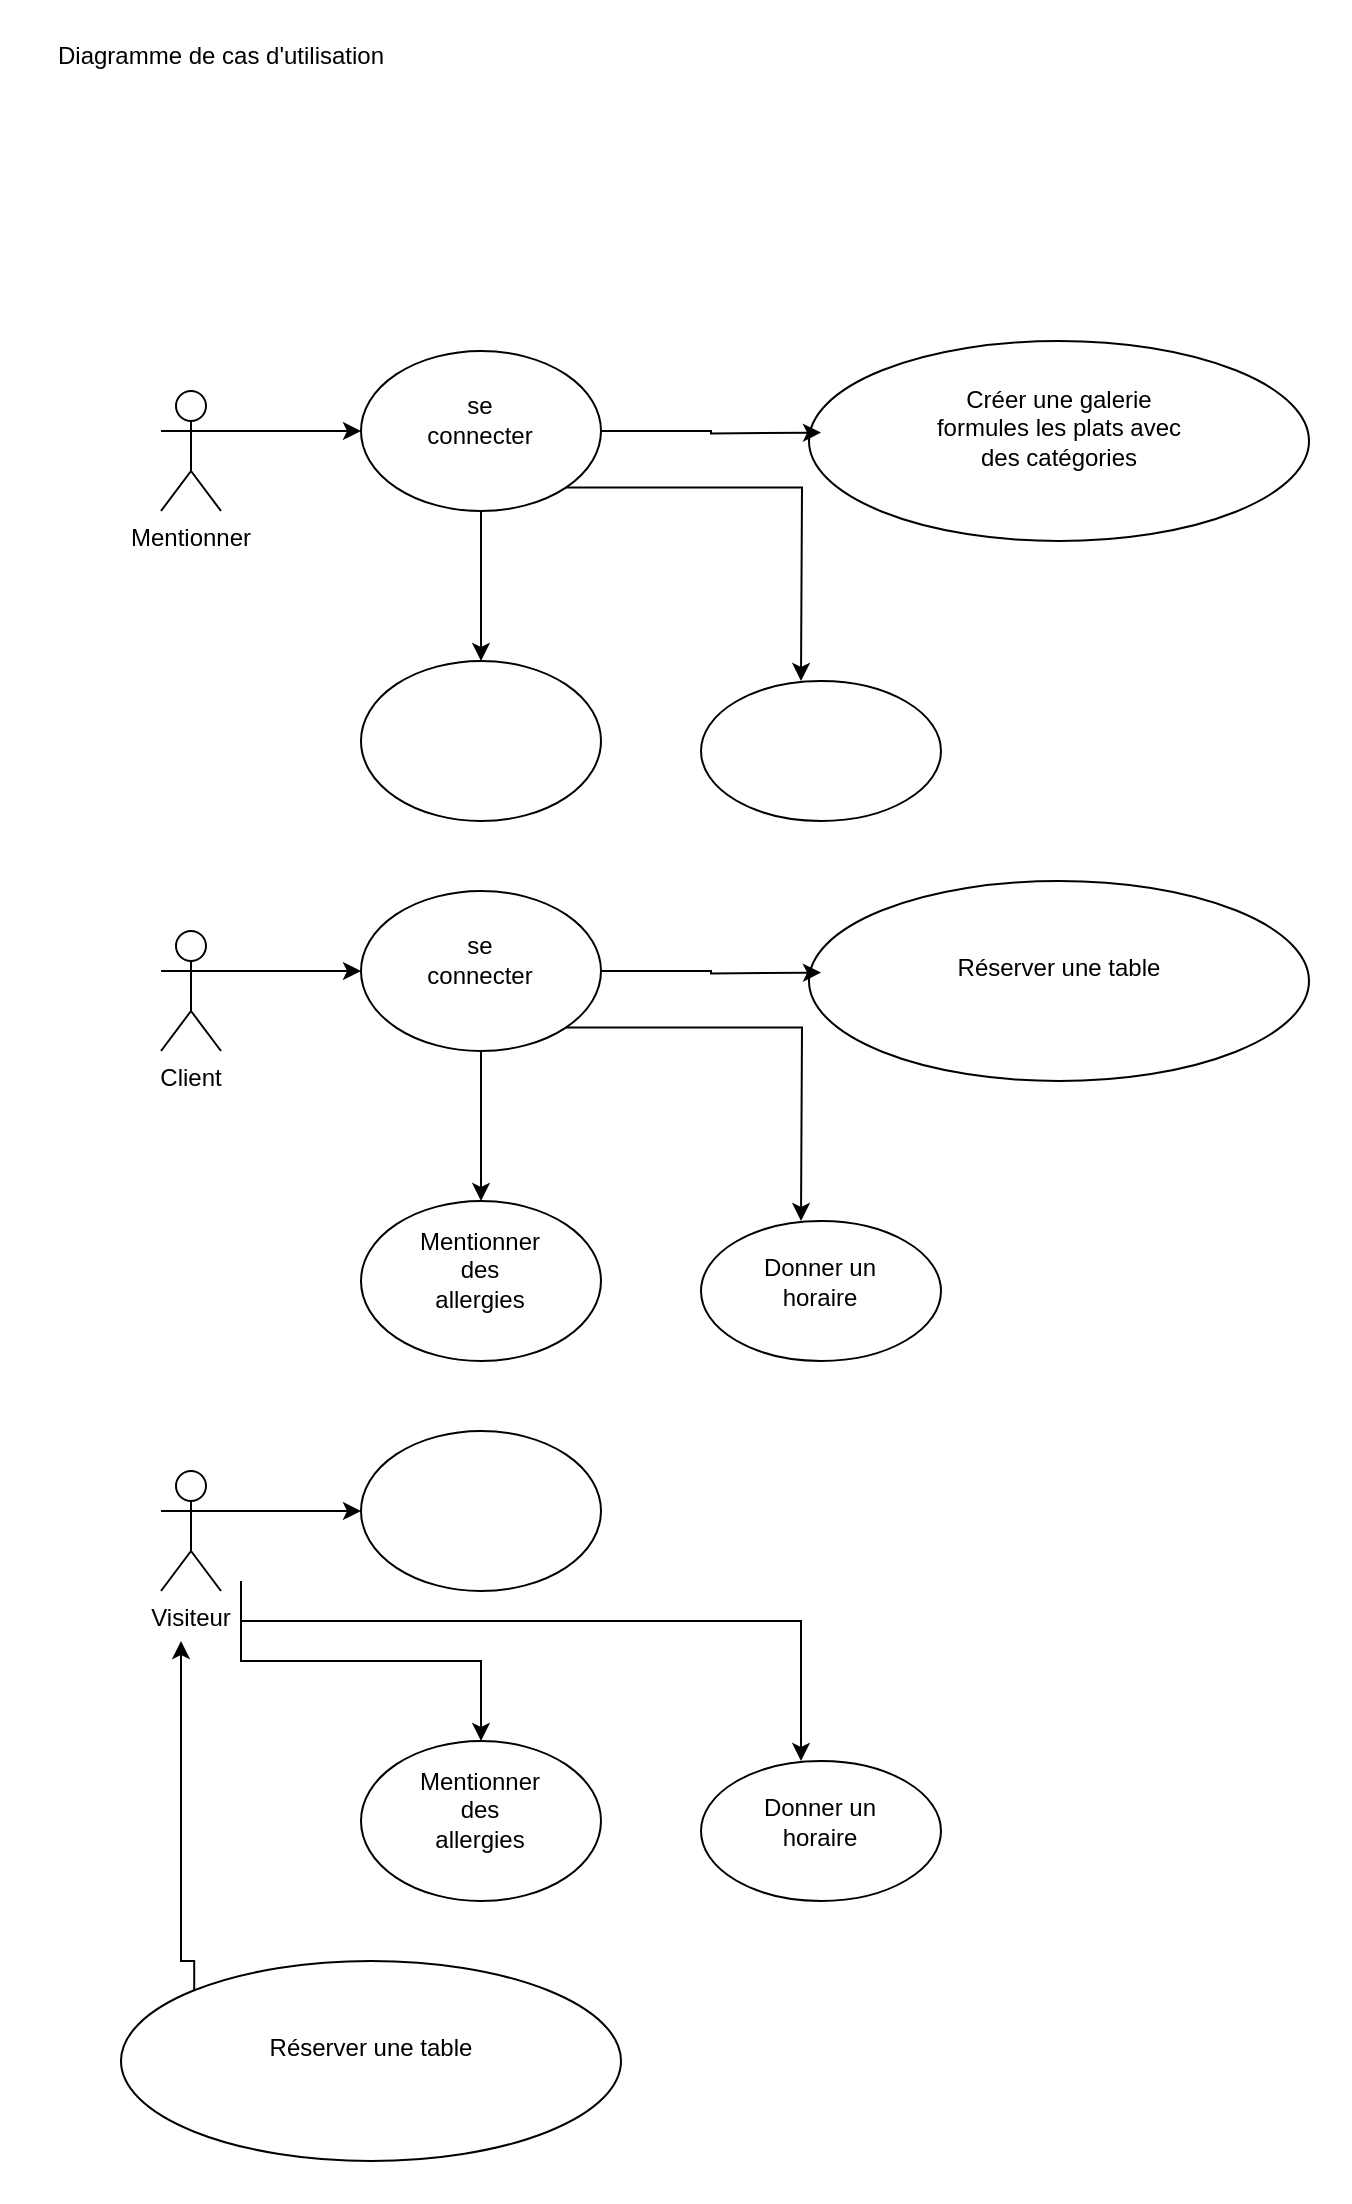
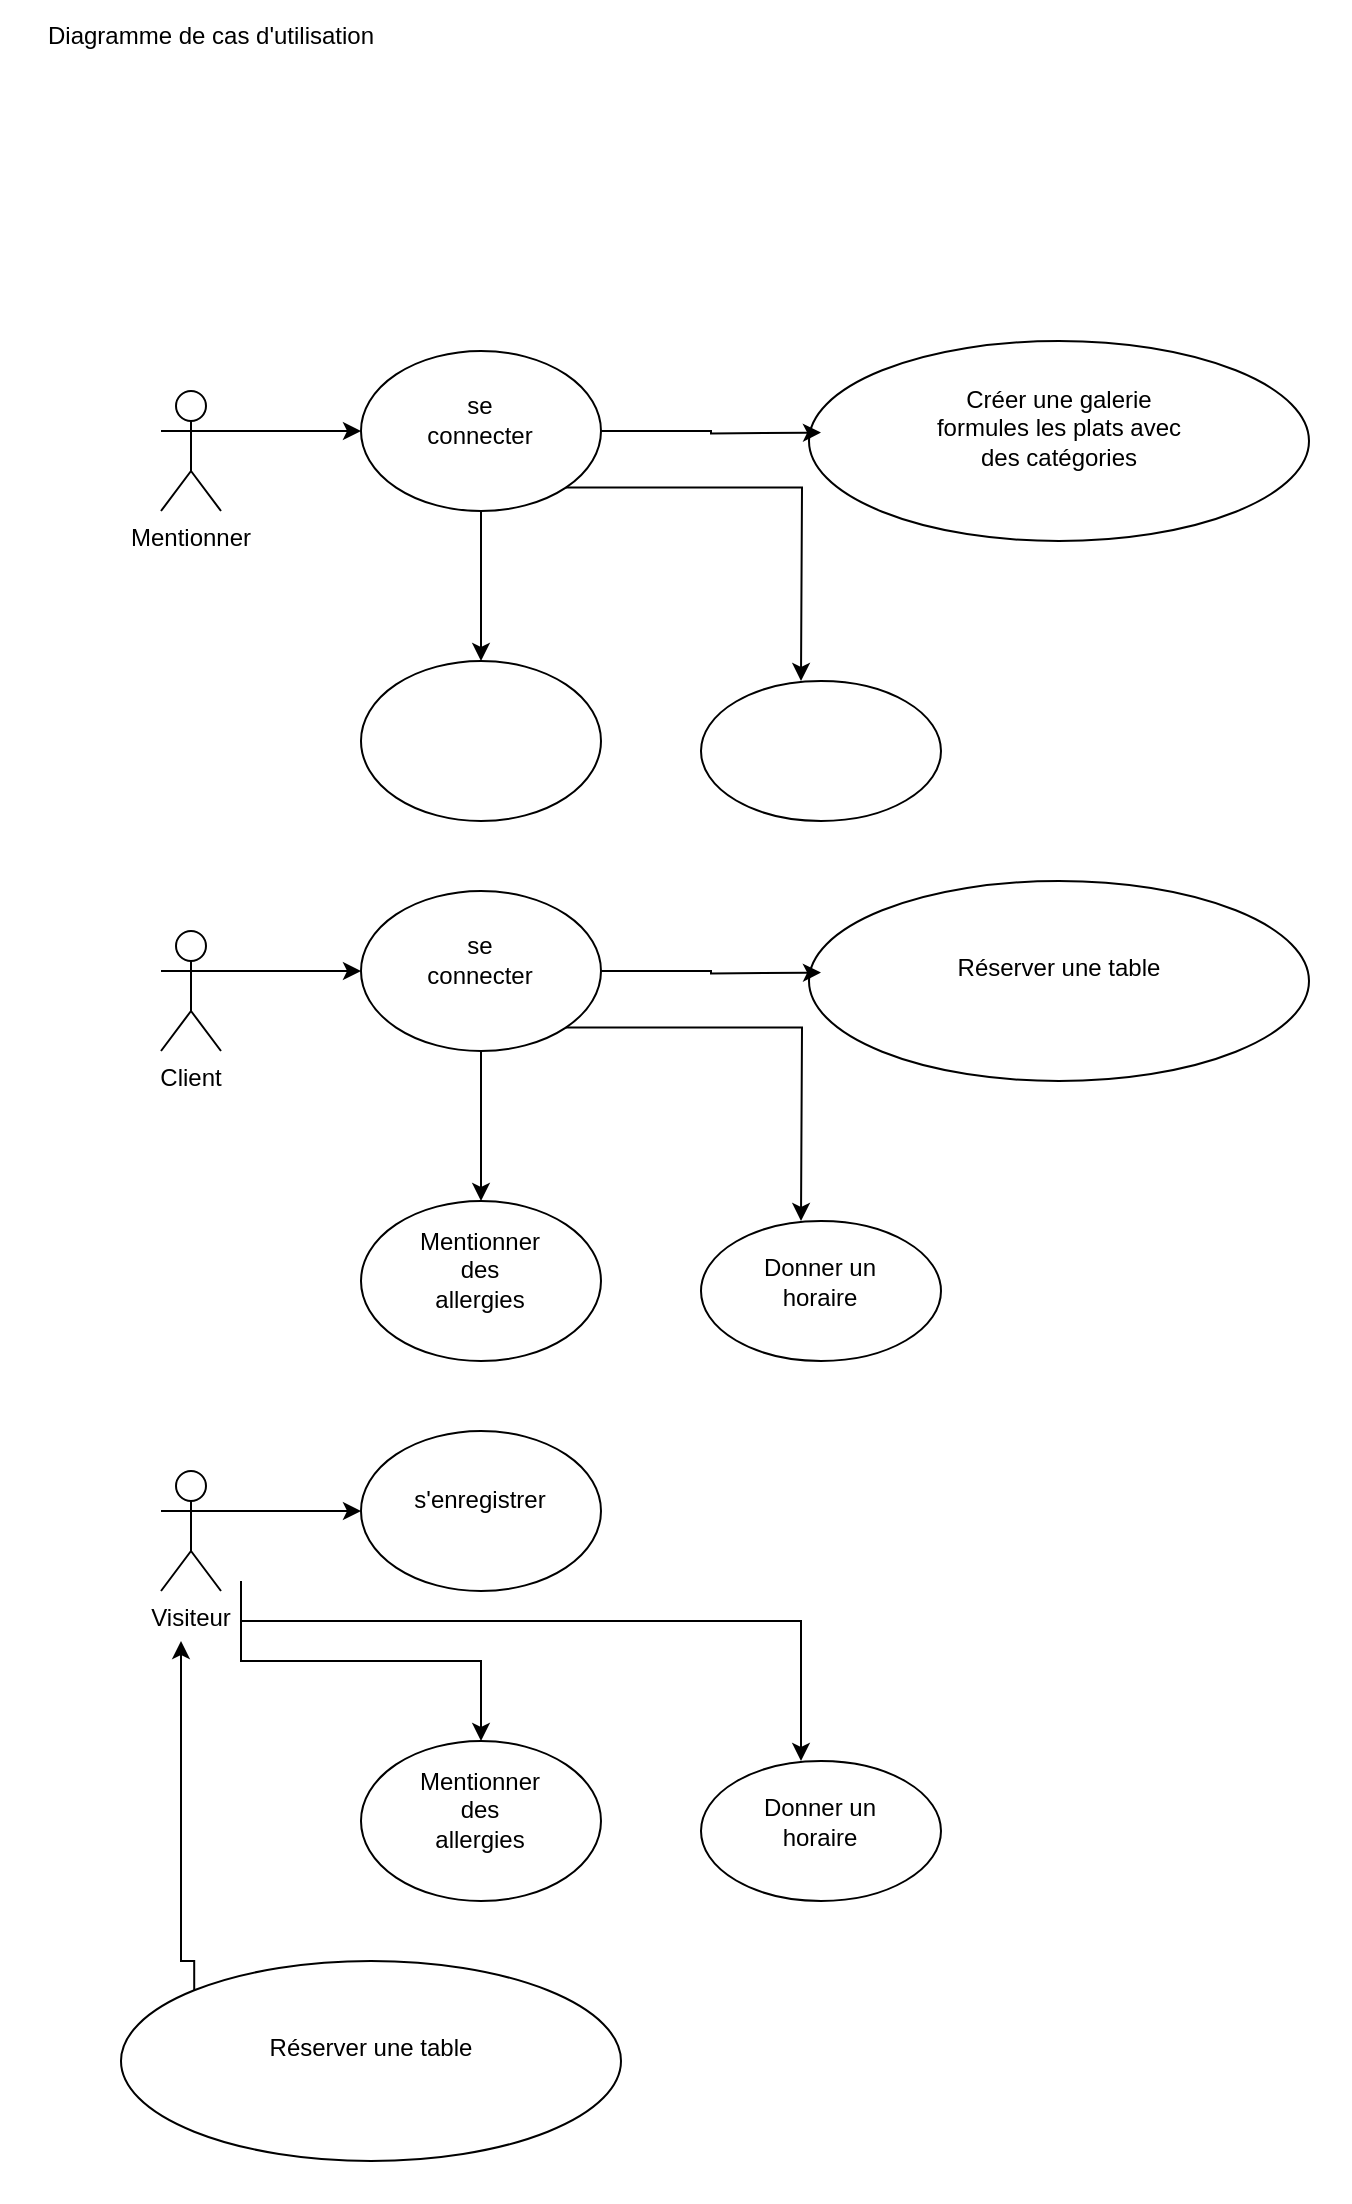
(221, 71) -> (211, 51)
none -> (481, 1501)
